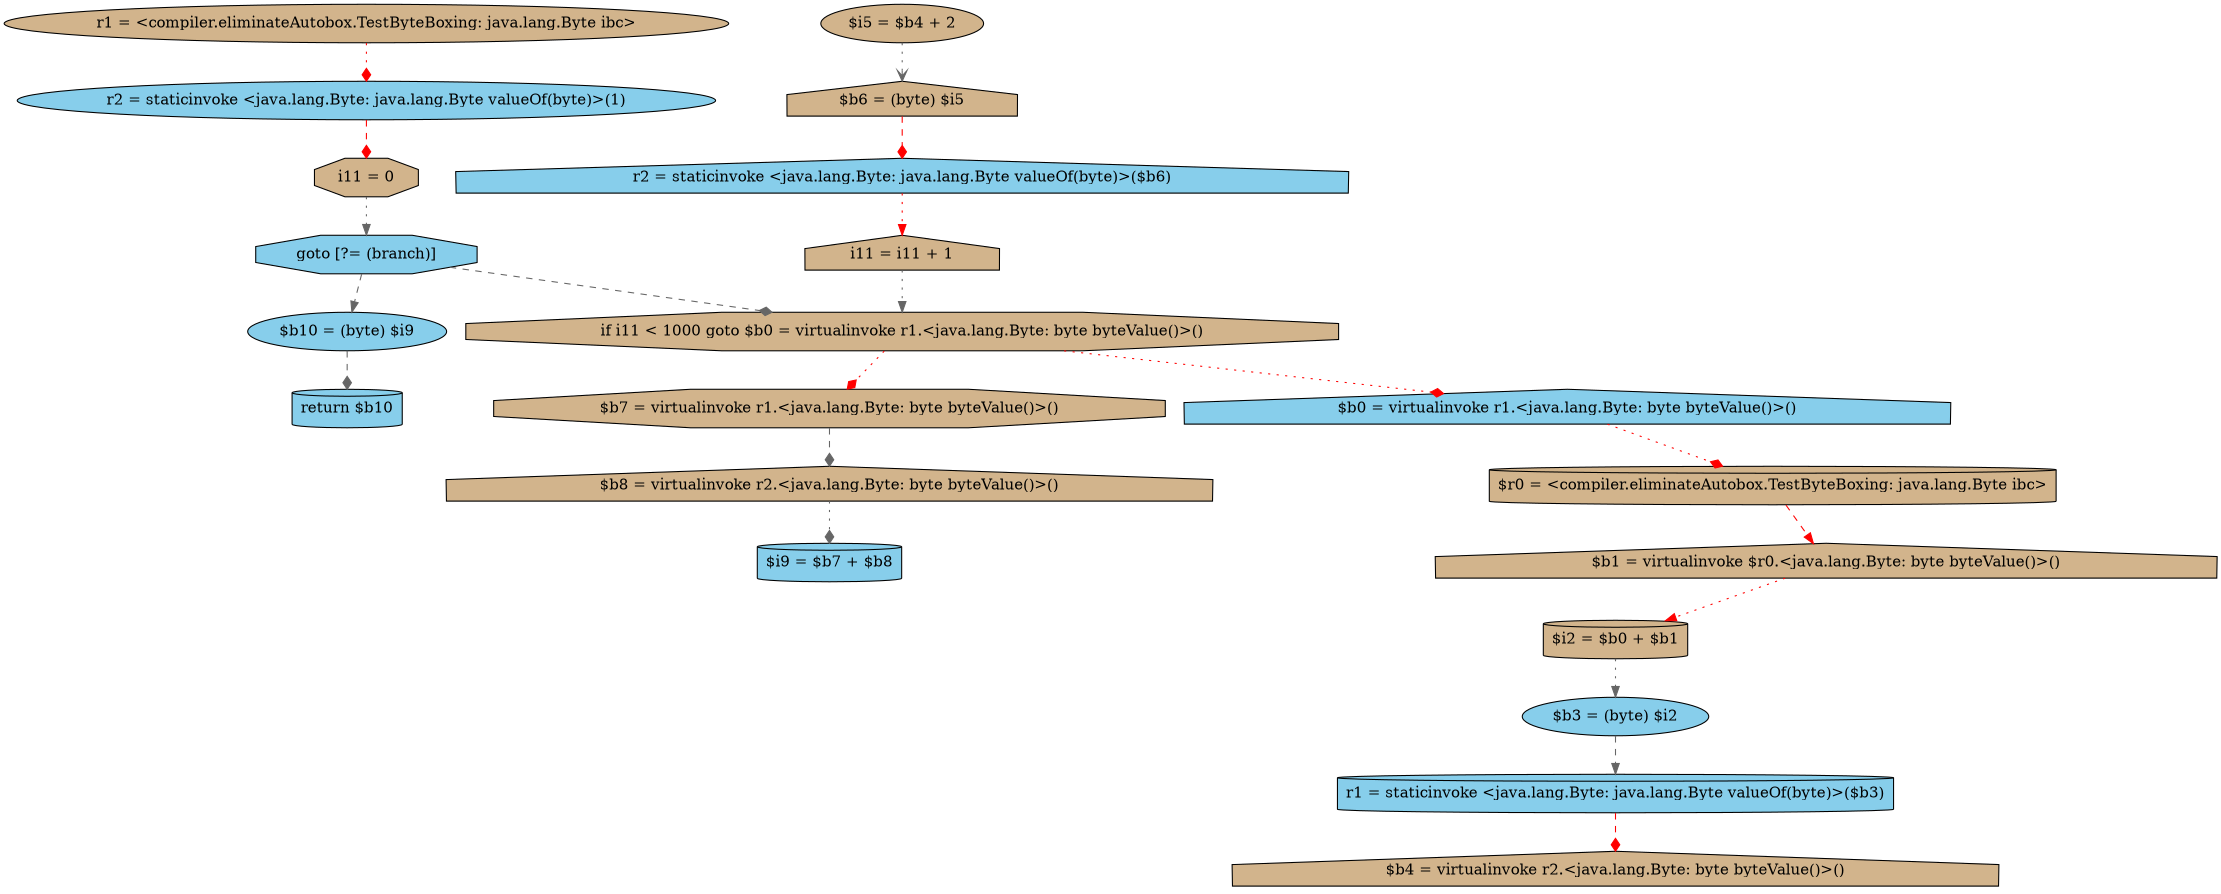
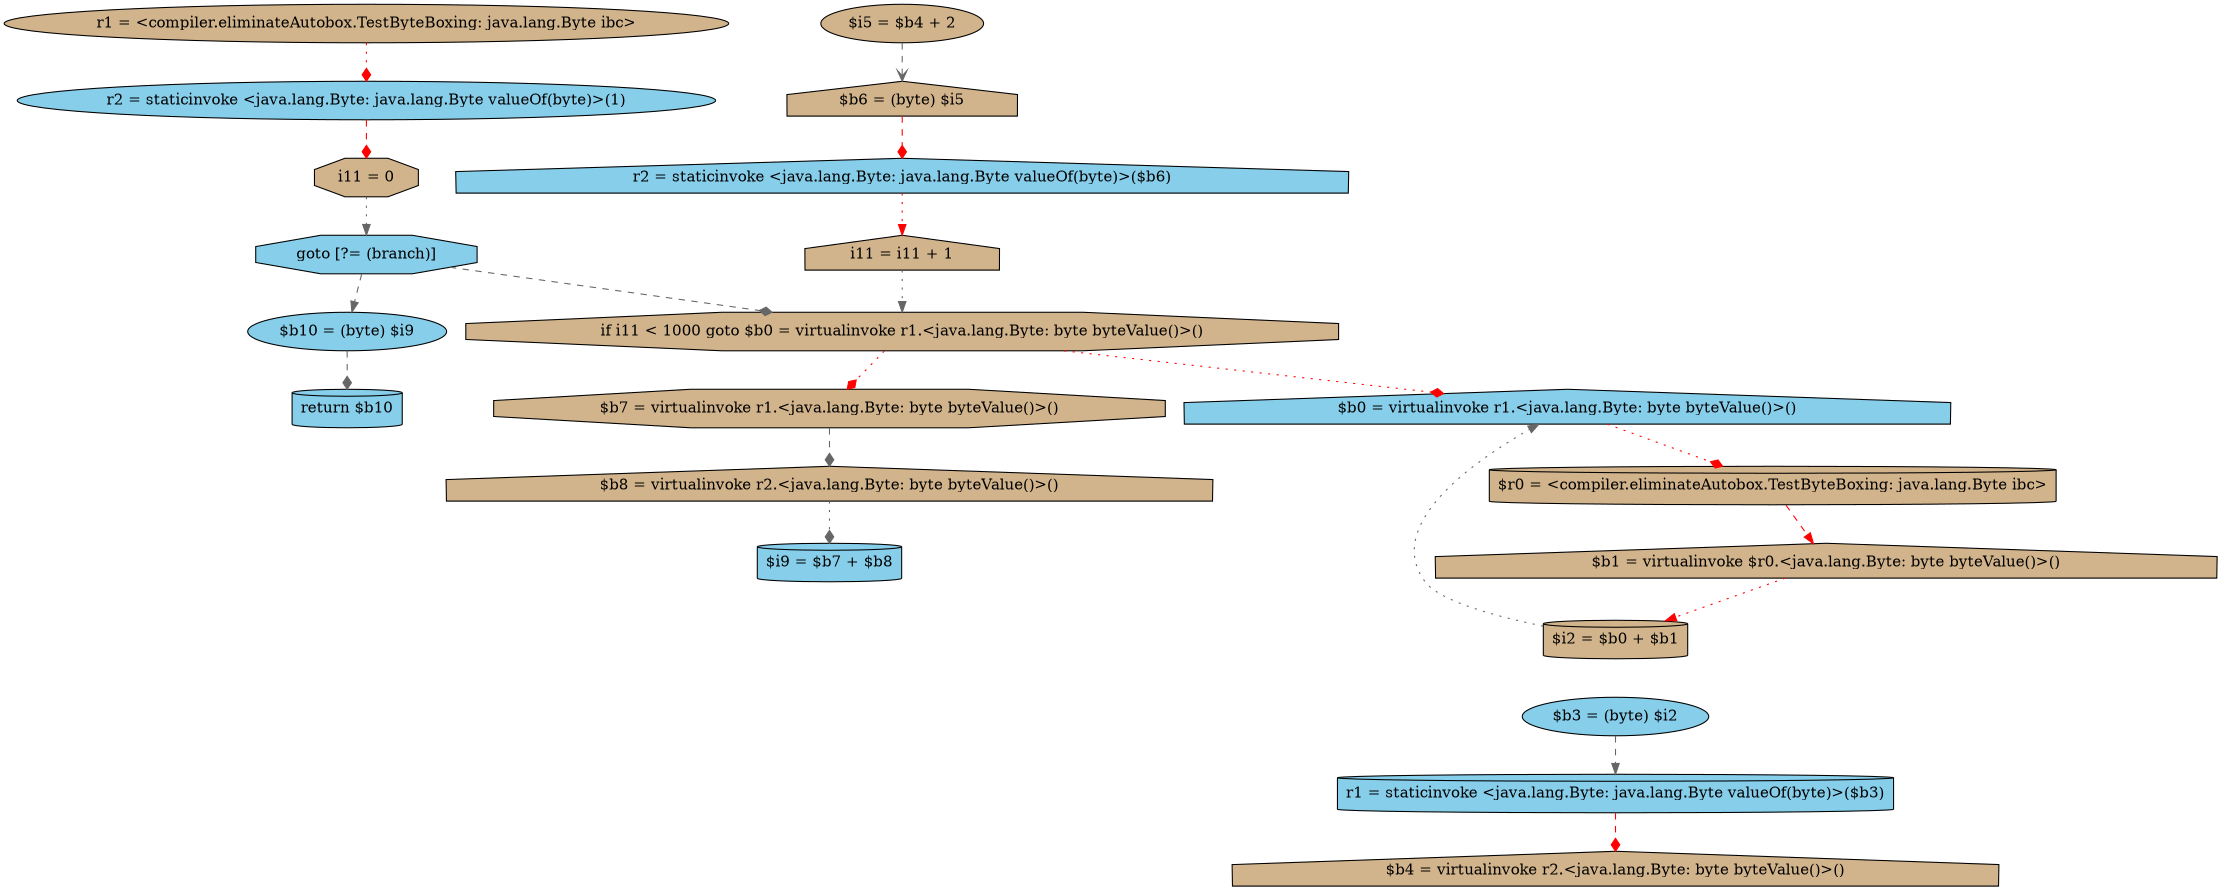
(902, 57) -> (902, 57)
(1616, 673) -> (1416, 545)
